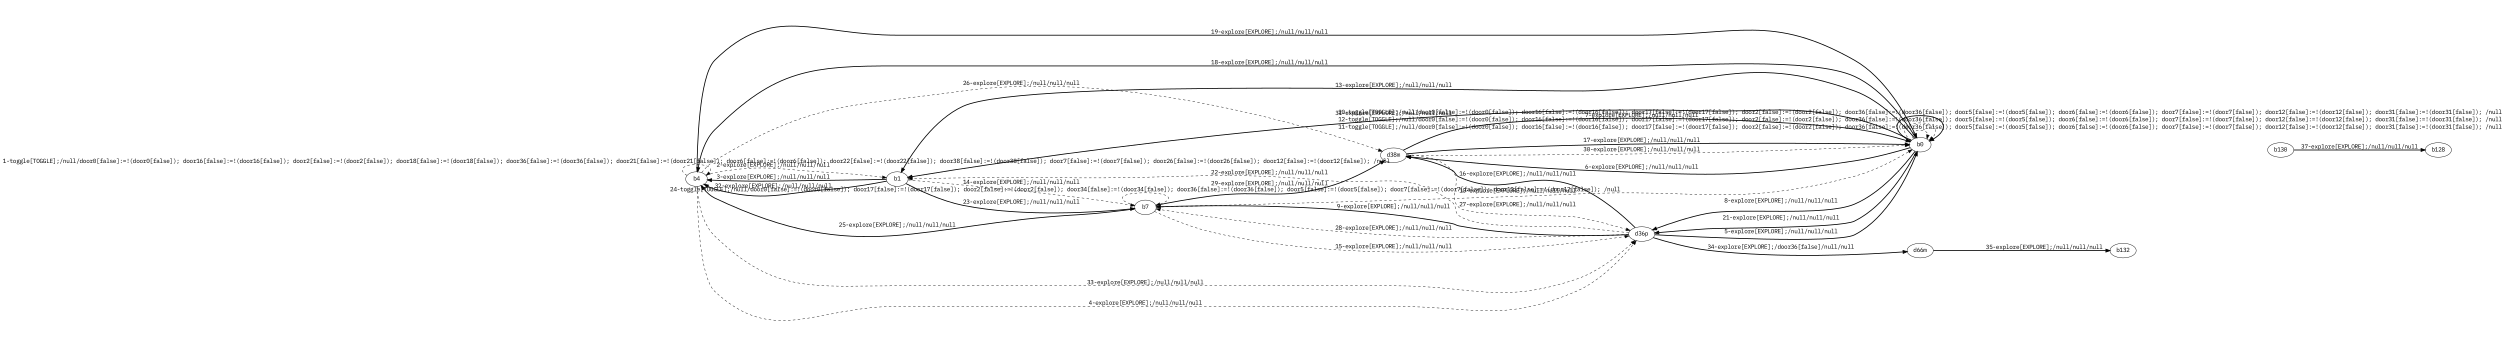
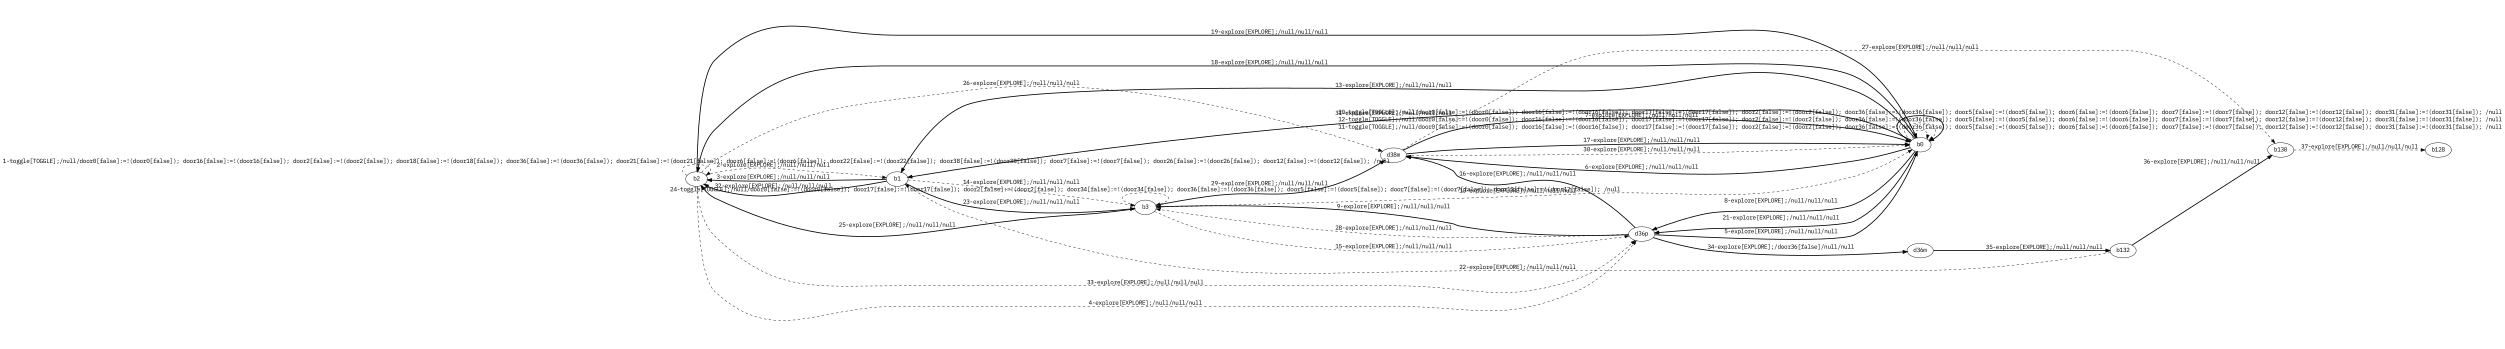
(2357, 150) -> (2357, 150)
(1278, 177) -> (1503, 271)
(697, 179) -> (697, 179)
none -> (2200, 201)
(1145, 207) -> (1145, 207)
(1499, 214) -> (1841, 51)
(1920, 251) -> (1920, 251)
